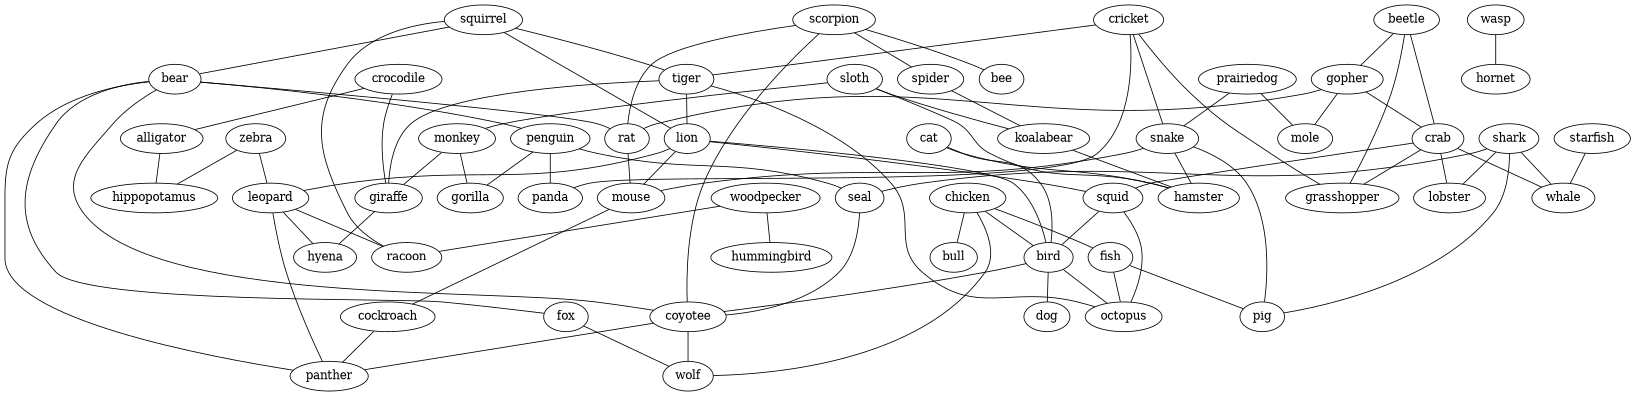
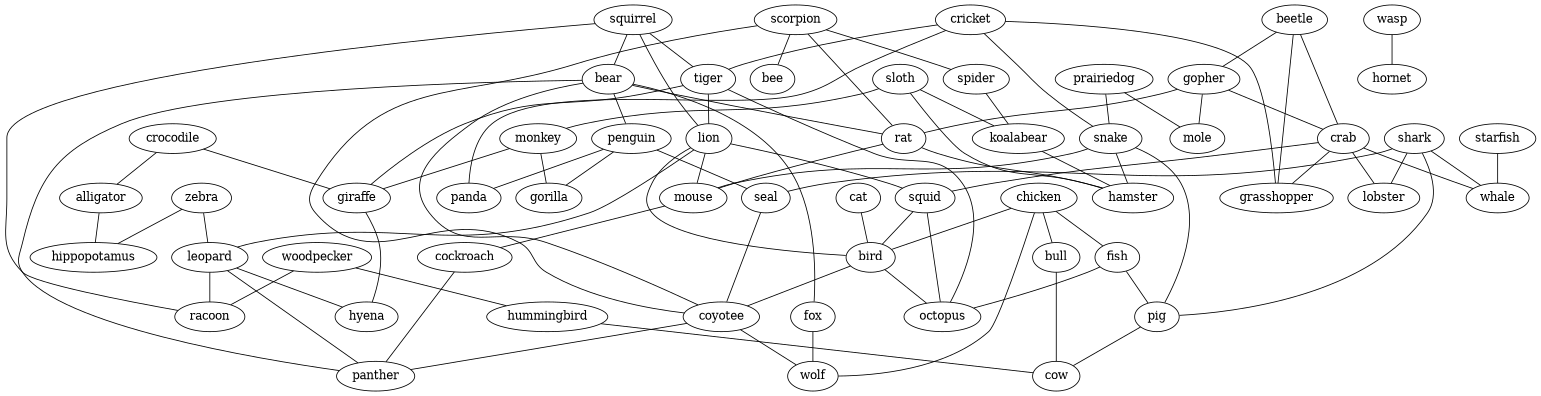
(1057, 170) -> (971, 162)
(1047, 317) -> none
none -> (1056, 376)
